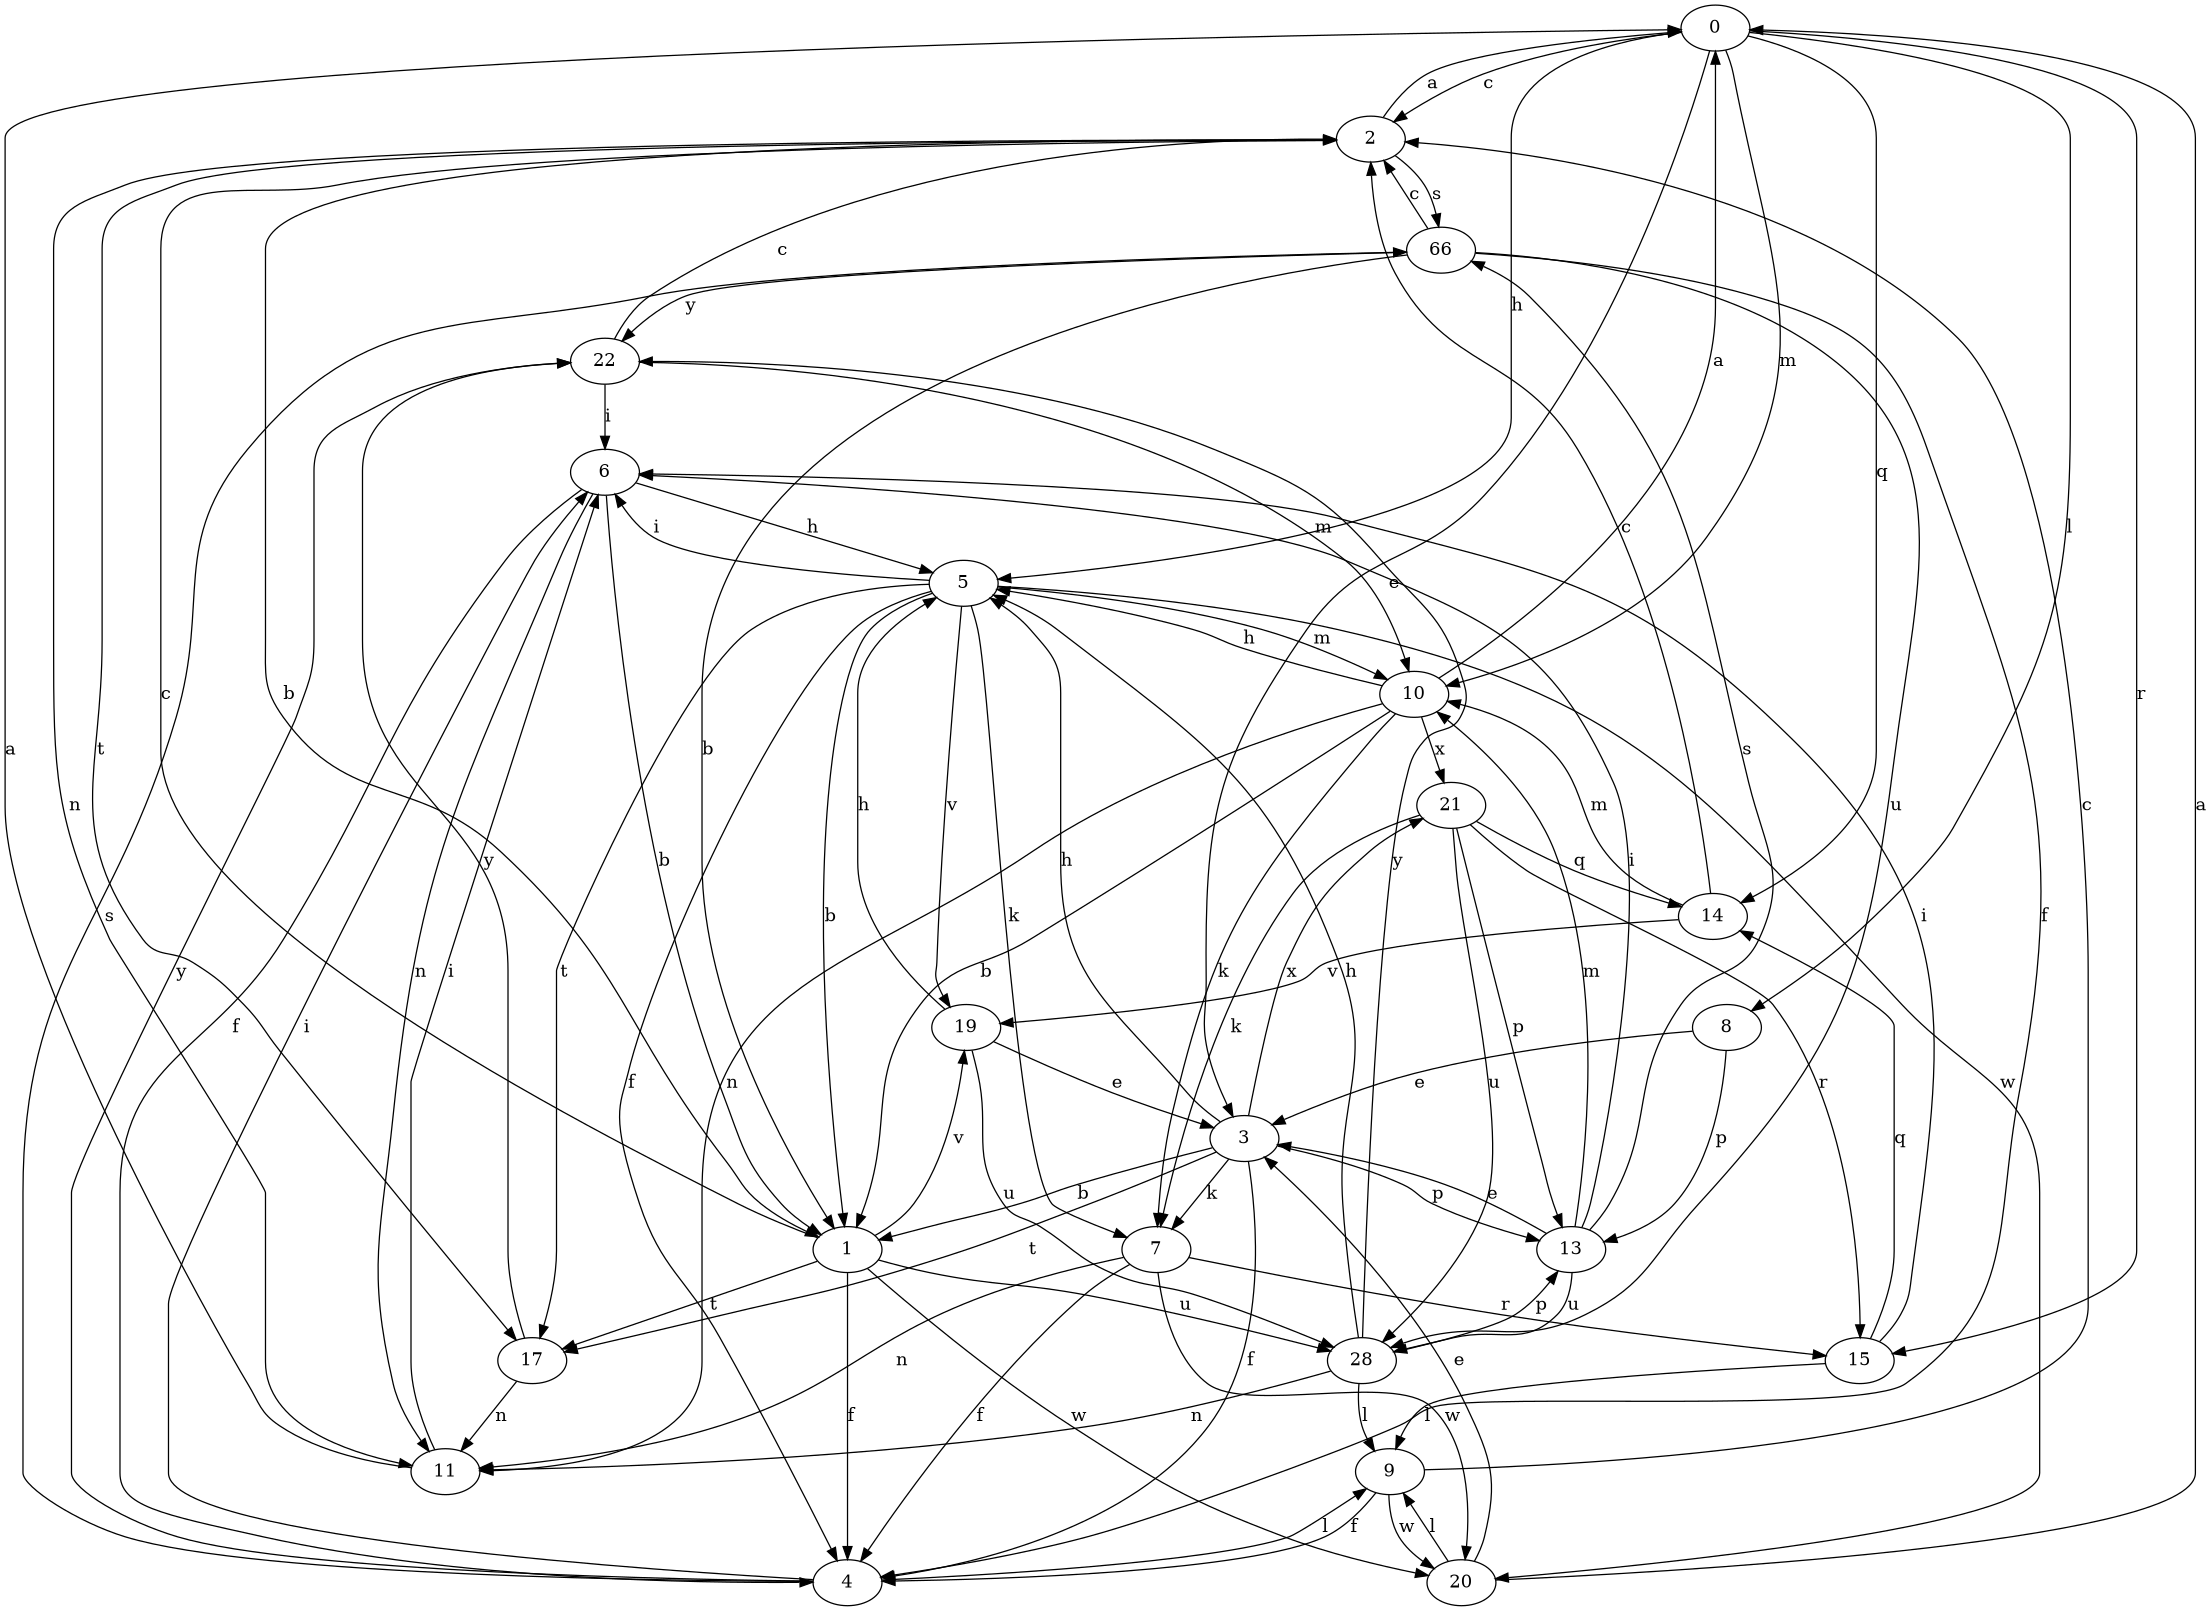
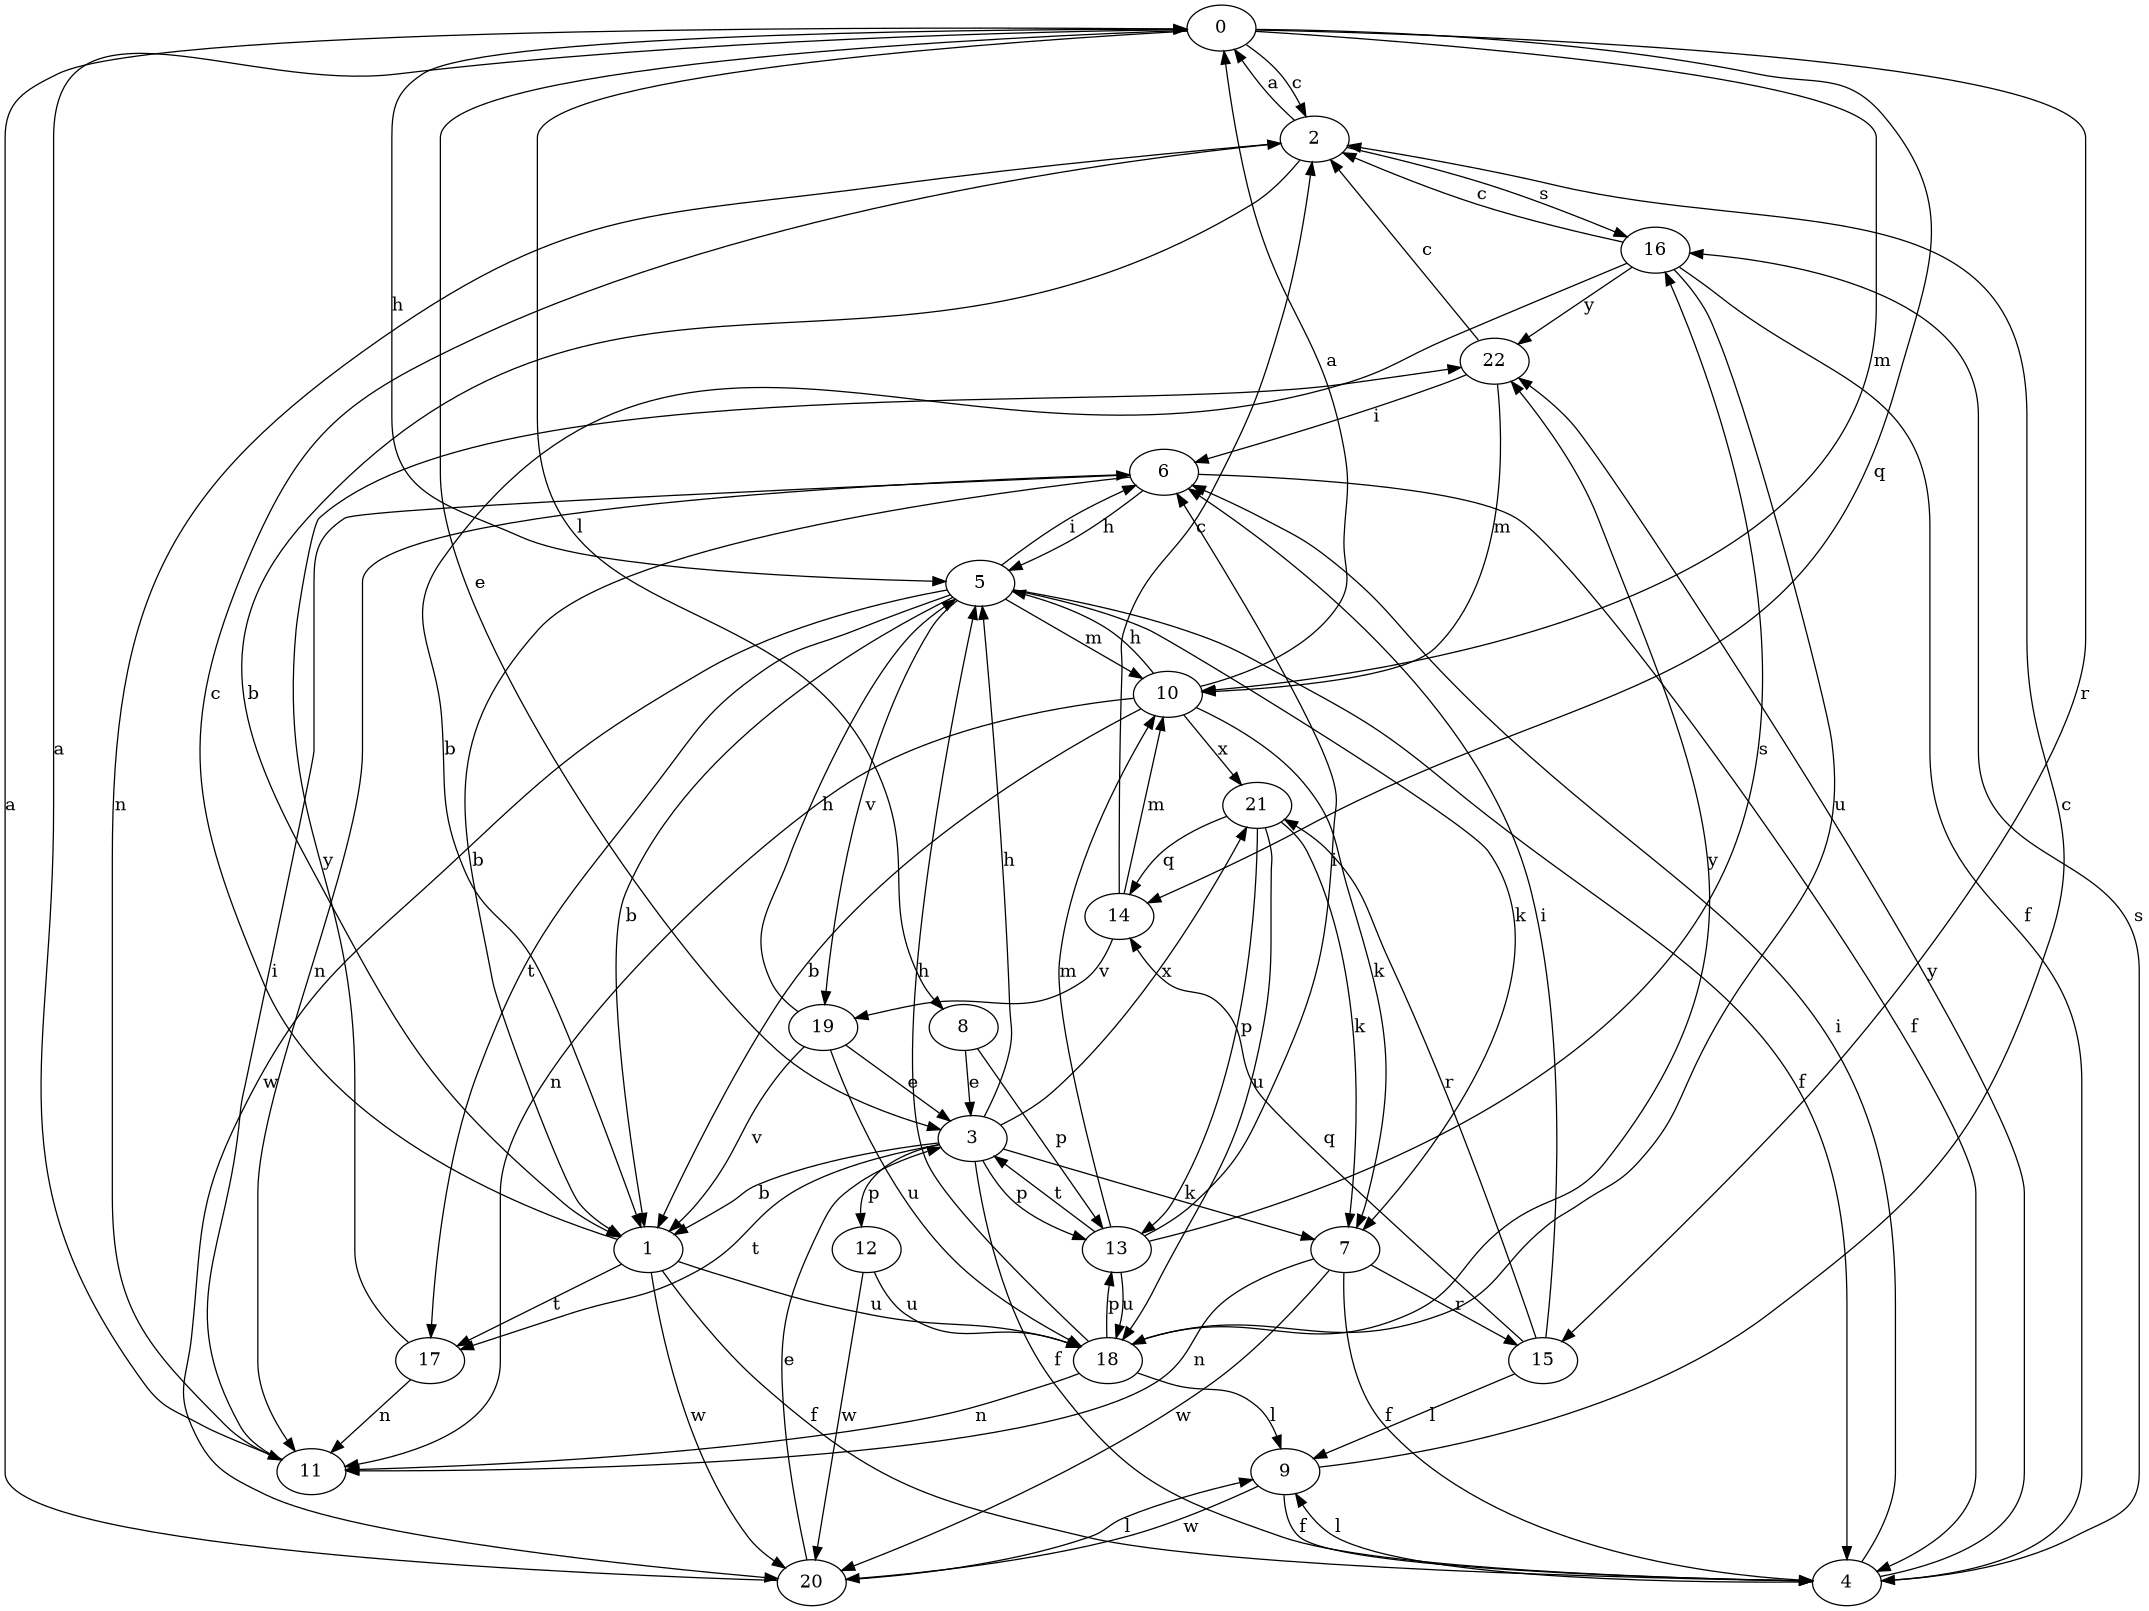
(103, 237) -> none
(1441, 250) -> (1655, 250)
(1753, 989) -> (1437, 1069)
(938, 1160) -> (741, 1134)
(1493, 1194) -> (1059, 1194)
none -> (867, 1250)
(1362, 1361) -> (1108, 1361)
